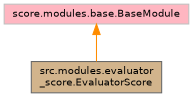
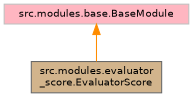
(96, 14) -> (96, 14)
